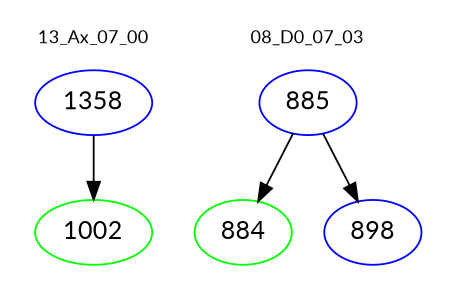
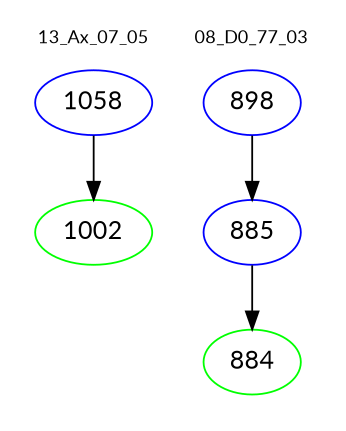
(94, 39) -> (94, 39)
(308, 39) -> (252, 39)
(94, 103) -> (94, 103)
(336, 159) -> (252, 159)
